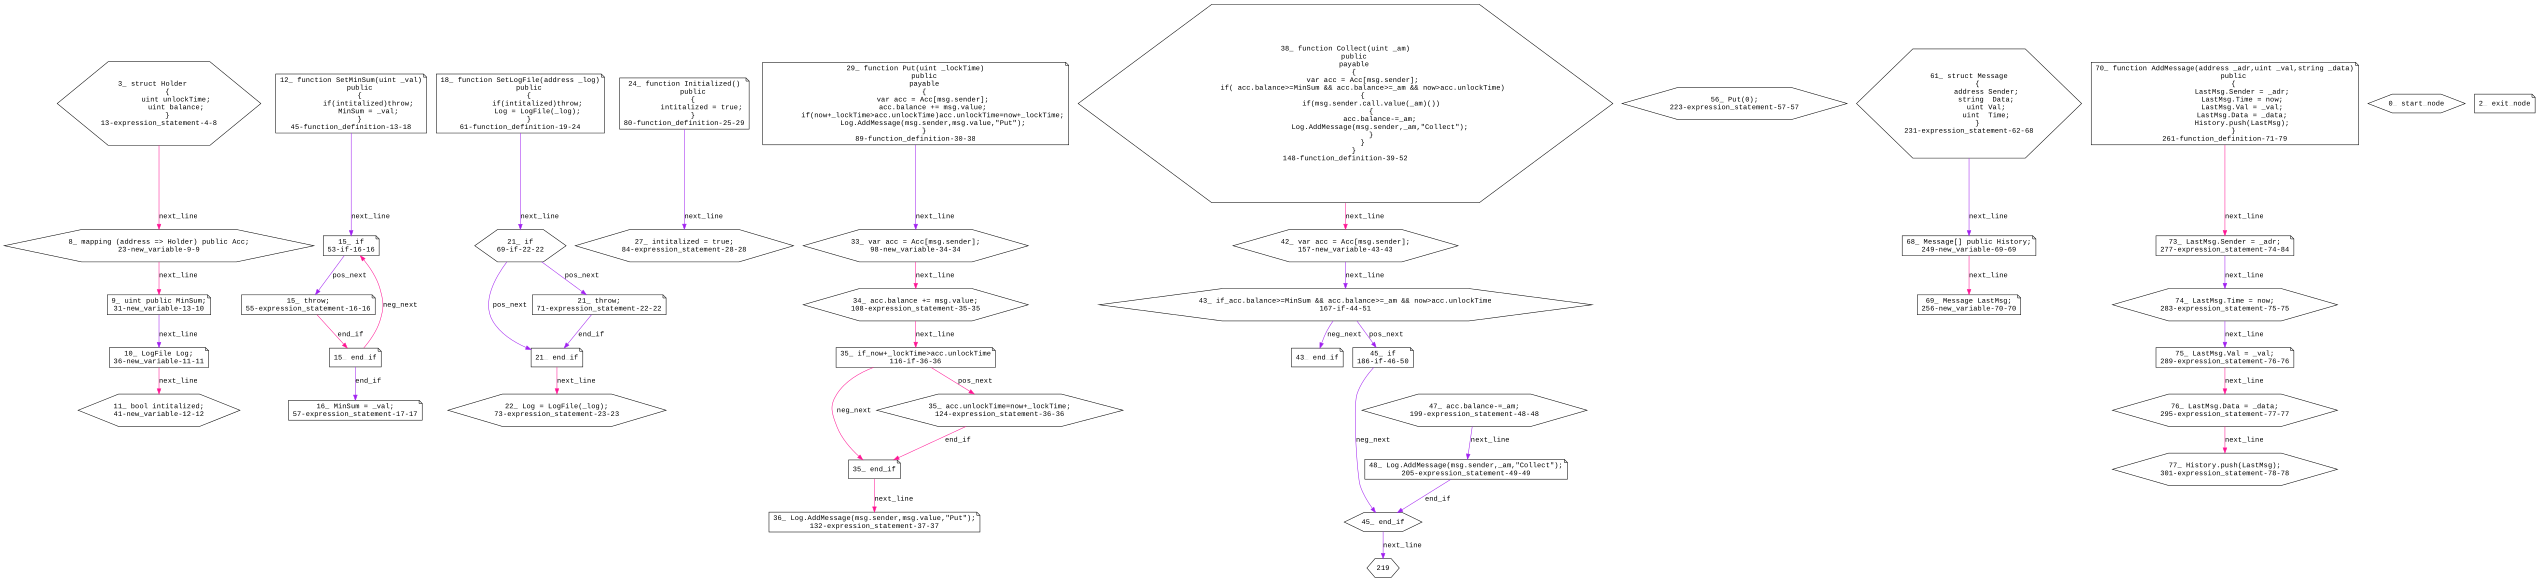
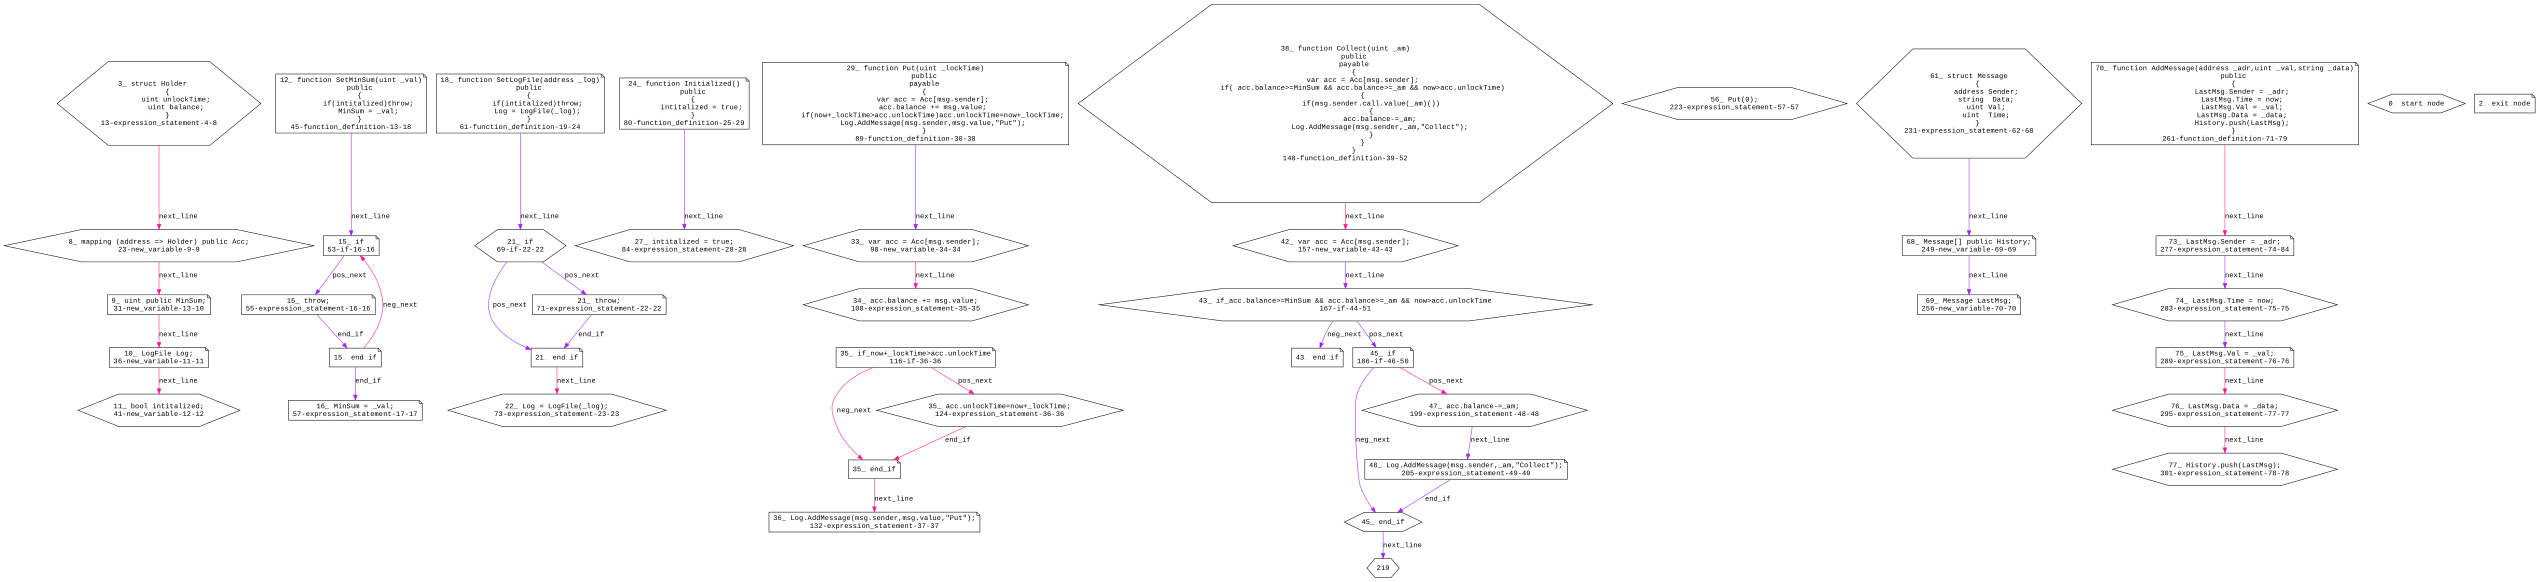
(1969, 273) -> (1969, 273)
(159, 328) -> (159, 328)
(330, 329) -> (330, 329)
(916, 332) -> none
none -> (1421, 379)
